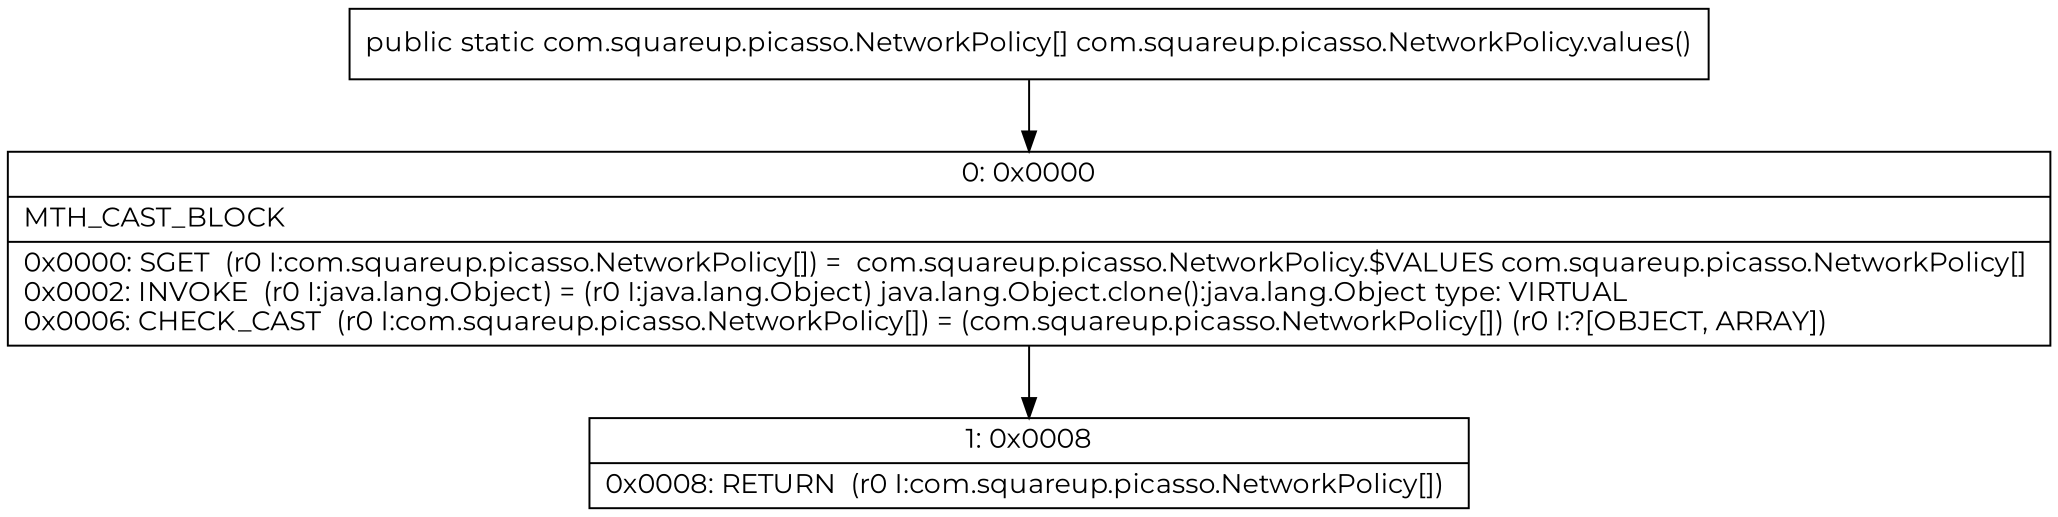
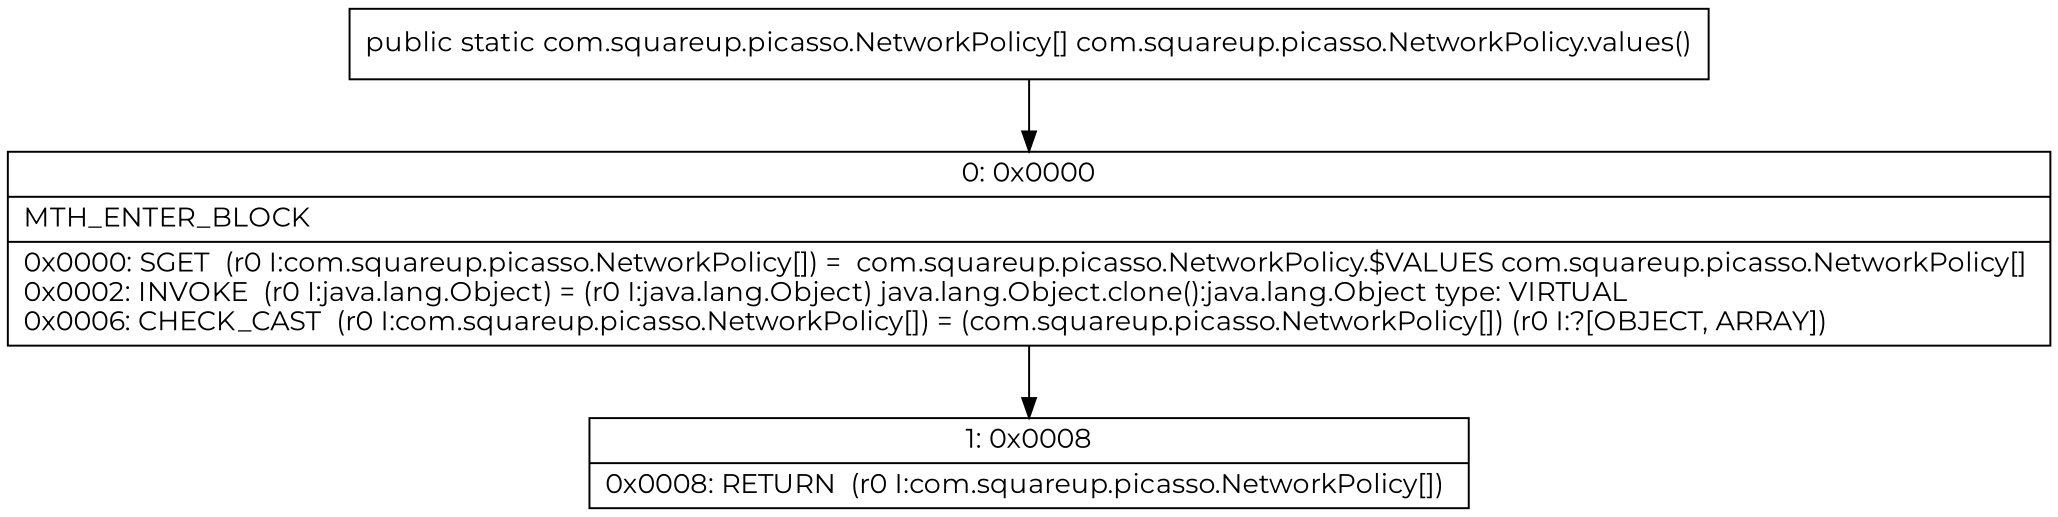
(155, 218) -> (167, 218)
